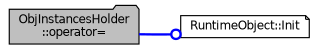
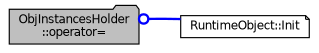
(155, 34) -> (164, 19)
